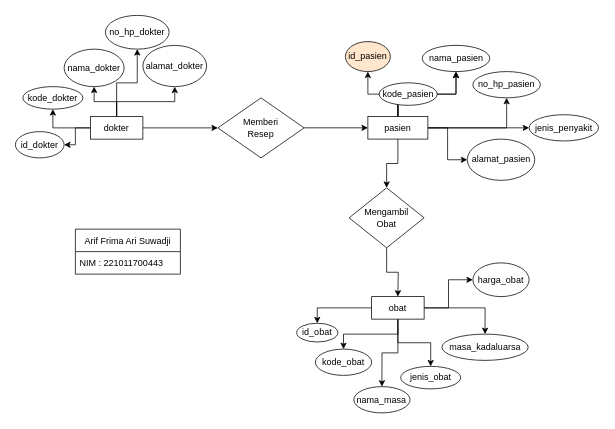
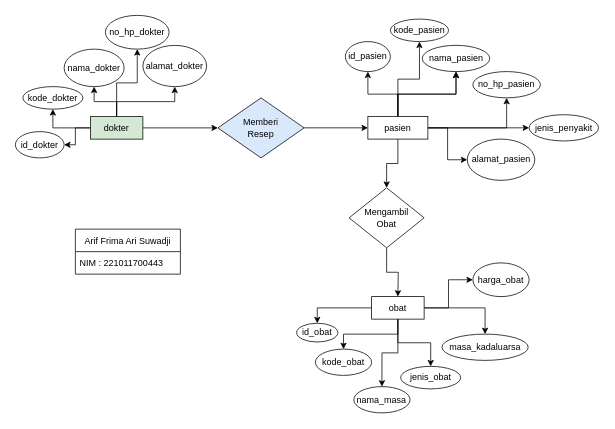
(368, 57) -> (368, 57)
(408, 94) -> (419, 30)
(117, 128) -> (117, 128)
(261, 128) -> (261, 128)
